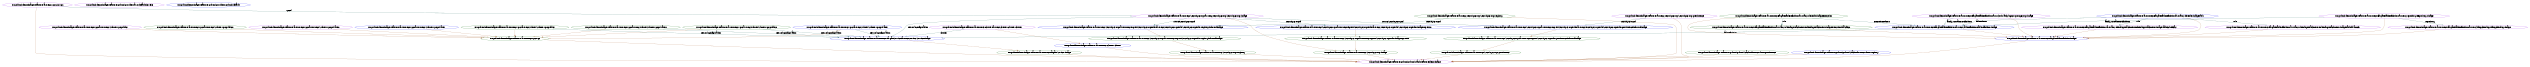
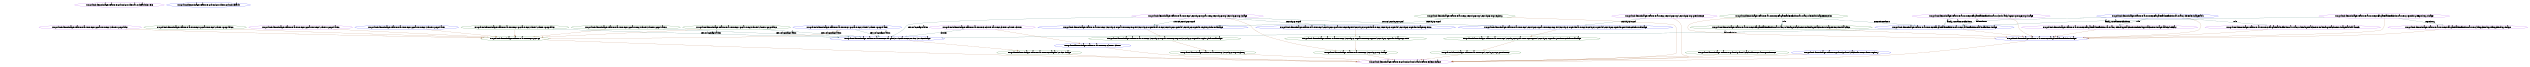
(37, 5) -> none
